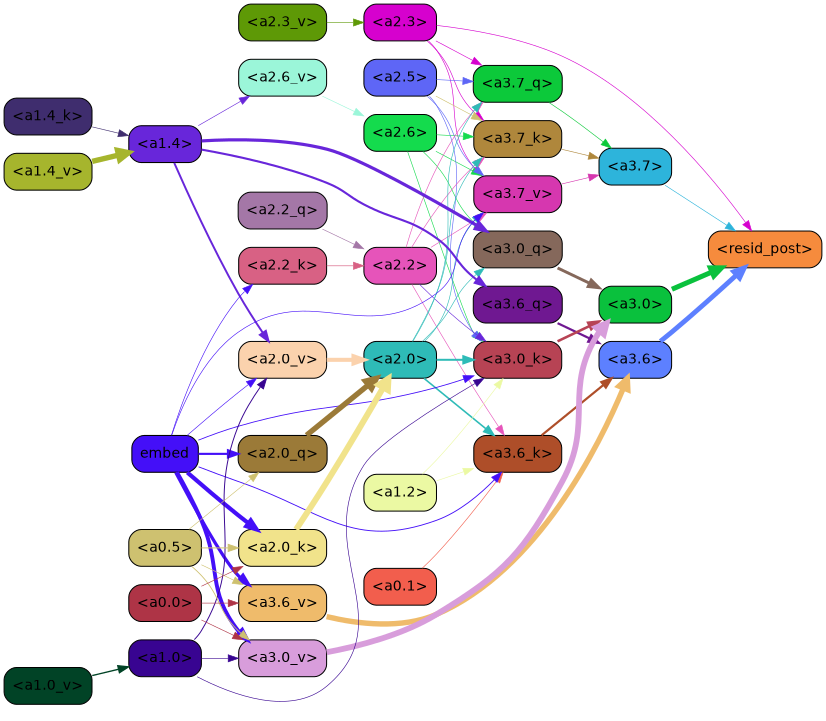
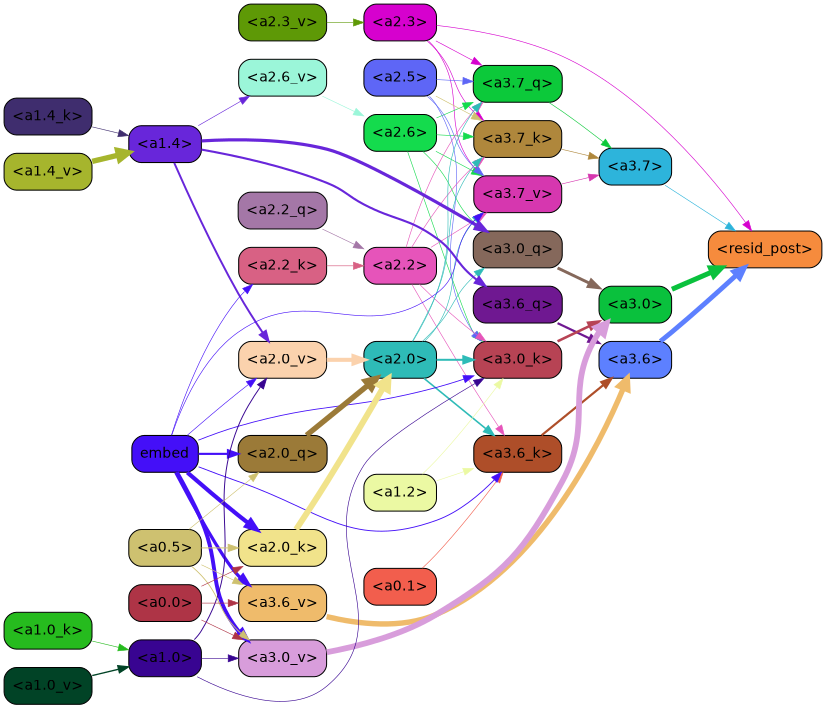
none -> (450, 112)
(453, 316) -> (453, 316)
none -> (48, 631)
